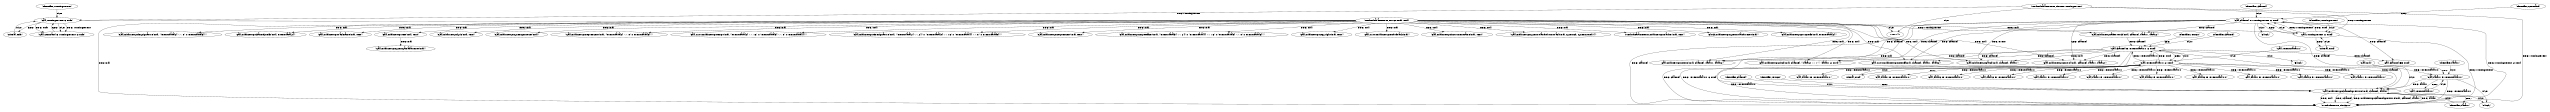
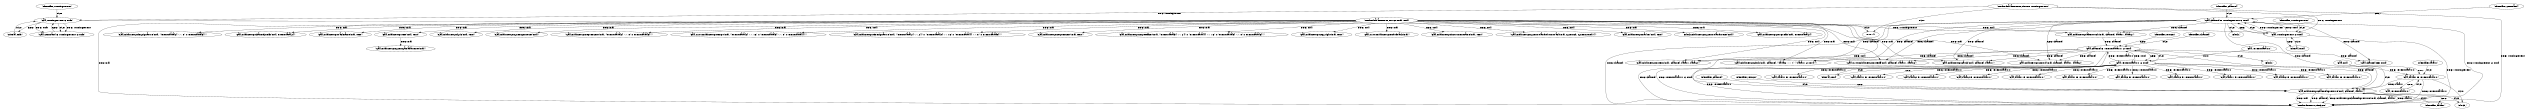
(1655, 35) -> (1643, 35)
(1999, 42) -> (1976, 42)
(2077, 56) -> (2055, 56)
